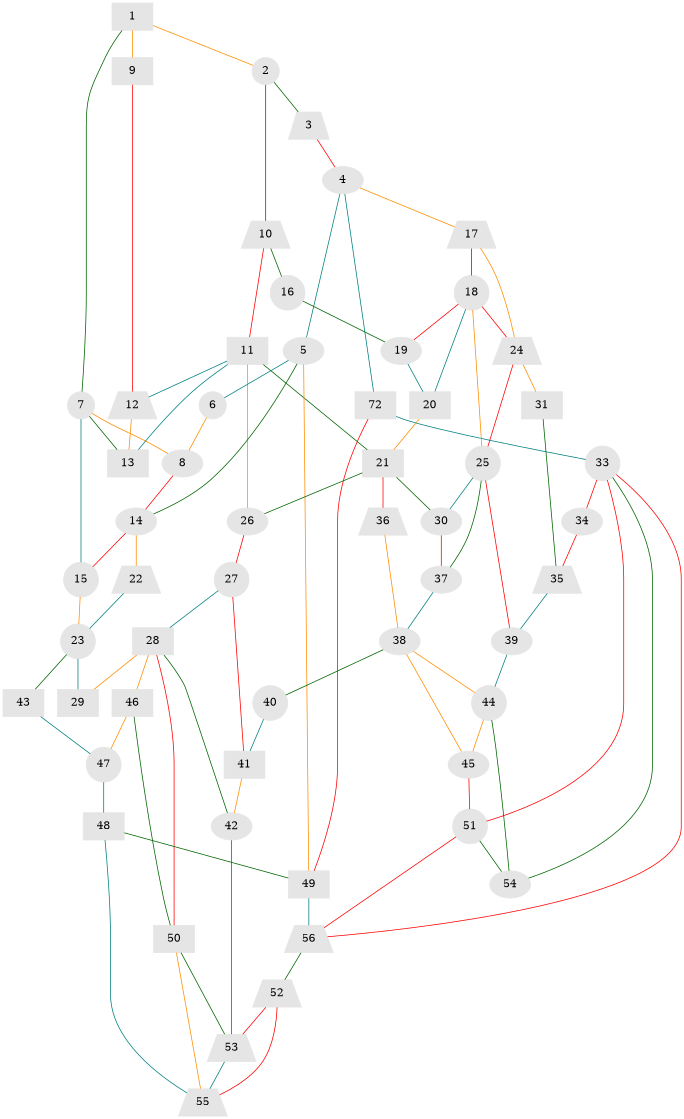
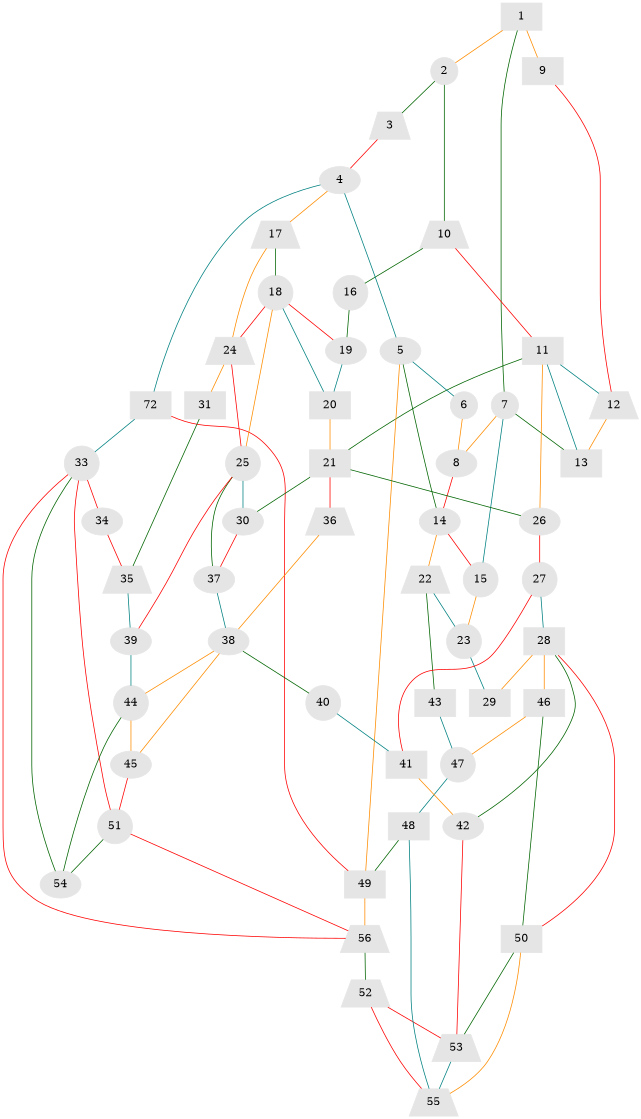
(51, 672) -> (430, 641)
(309, 912) -> (365, 912)
